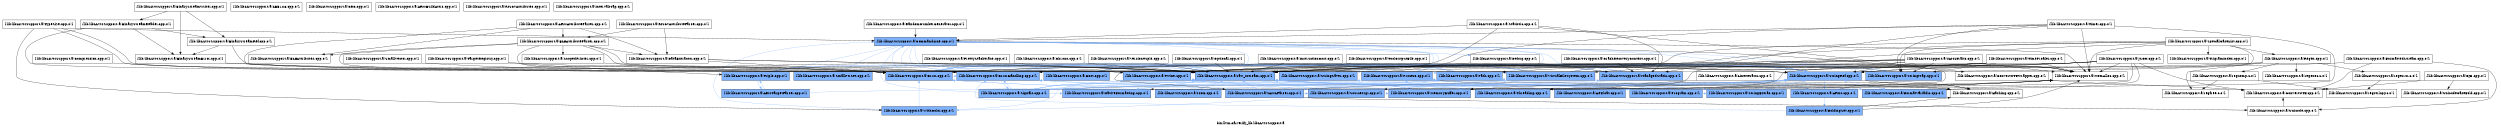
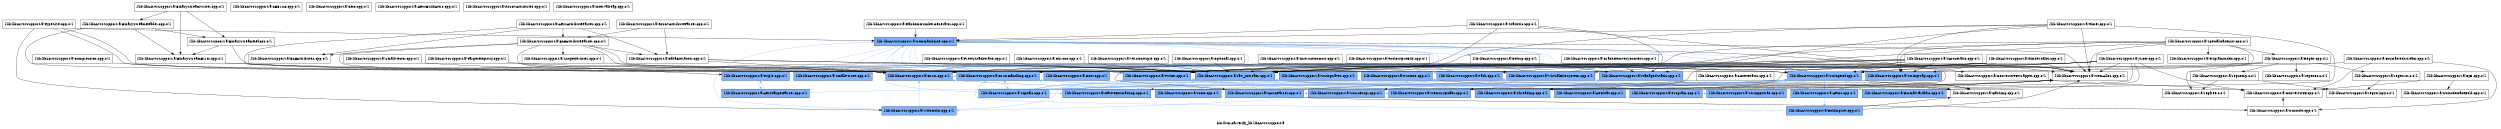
(1194, 73) -> (1065, 68)
